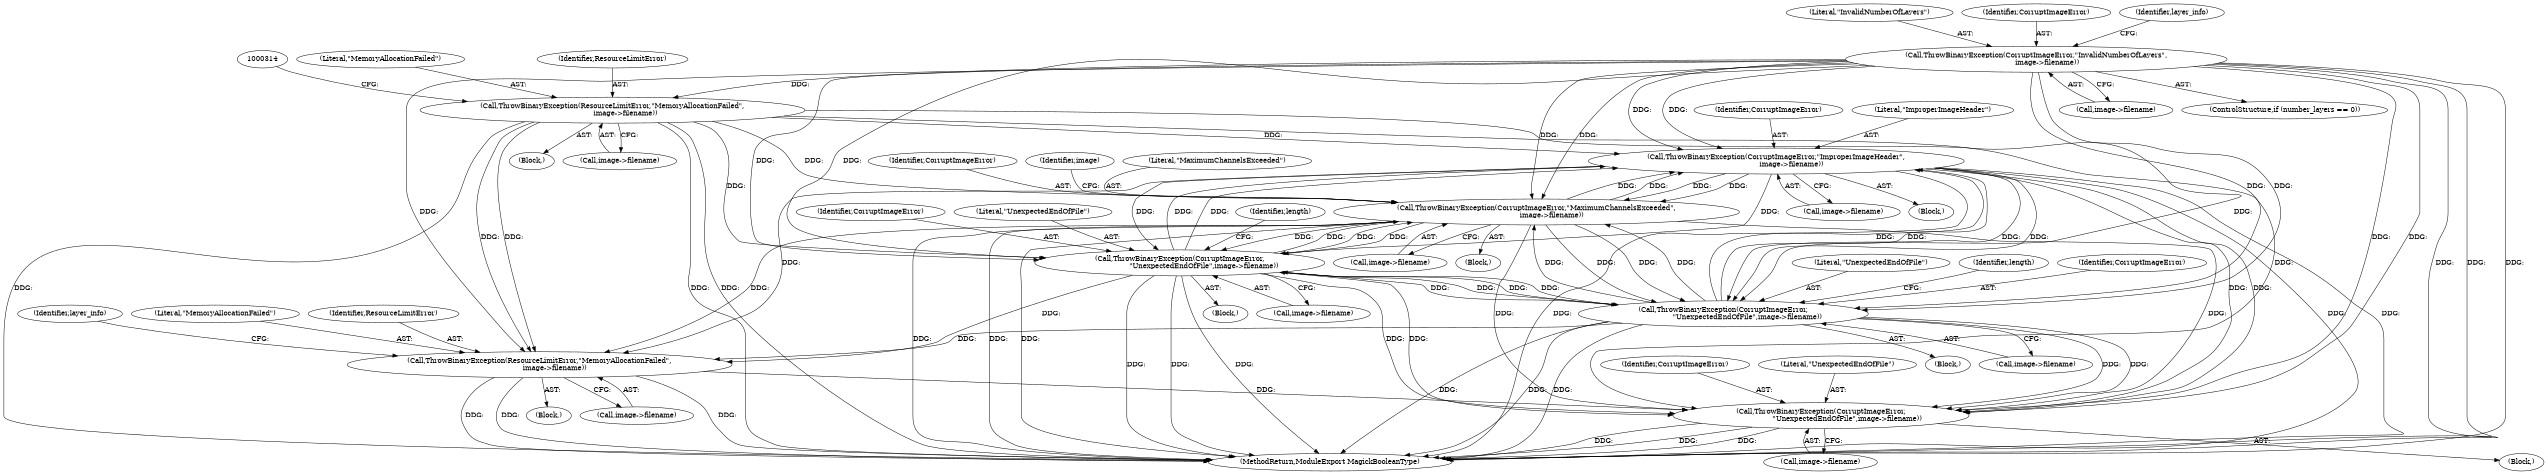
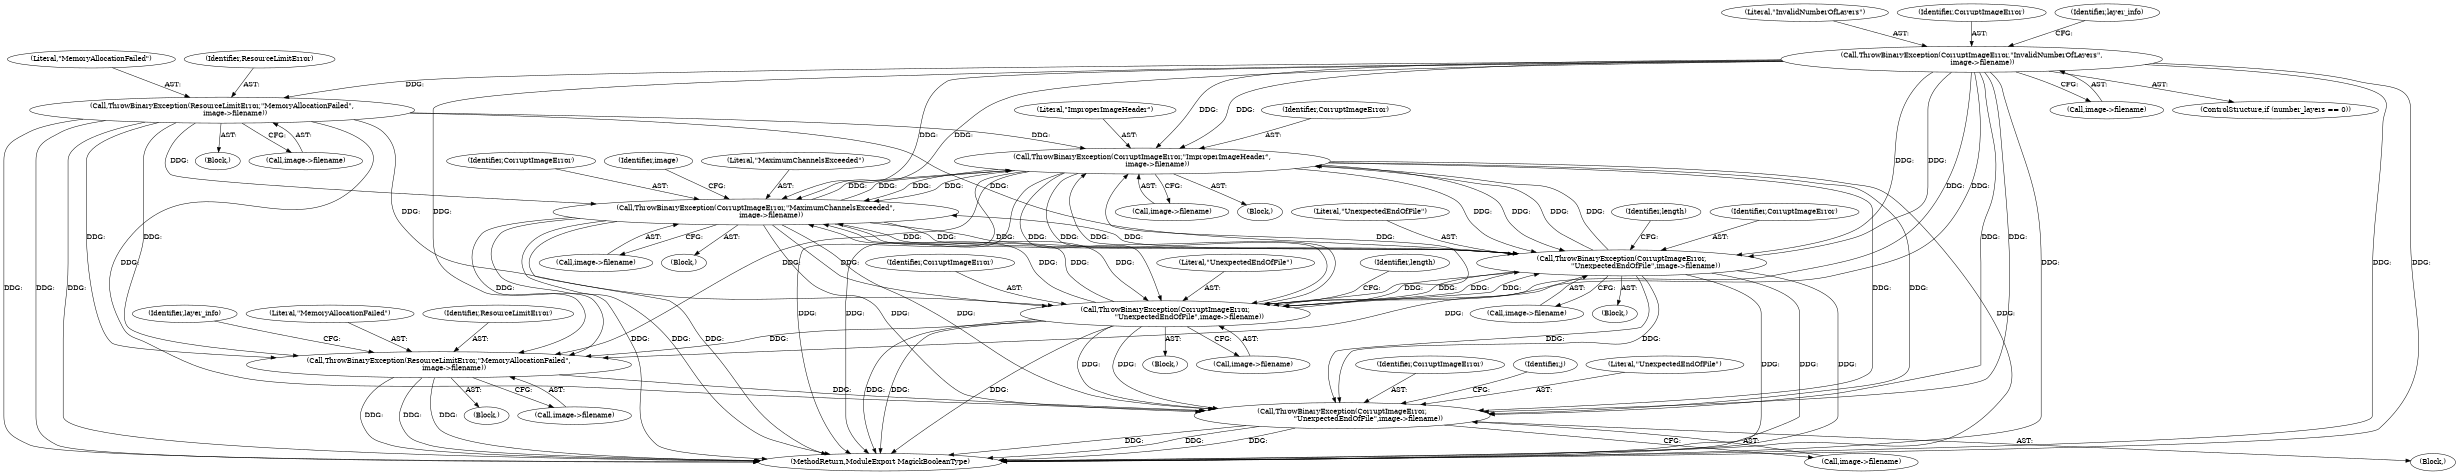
(262, 59) -> none
none -> (1545, 365)
